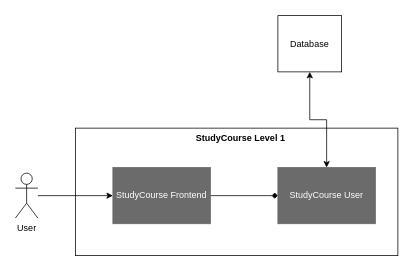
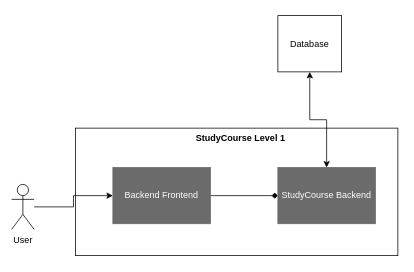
(27, 195) -> (23, 207)
(162, 195) -> (162, 195)
(327, 195) -> (327, 195)
